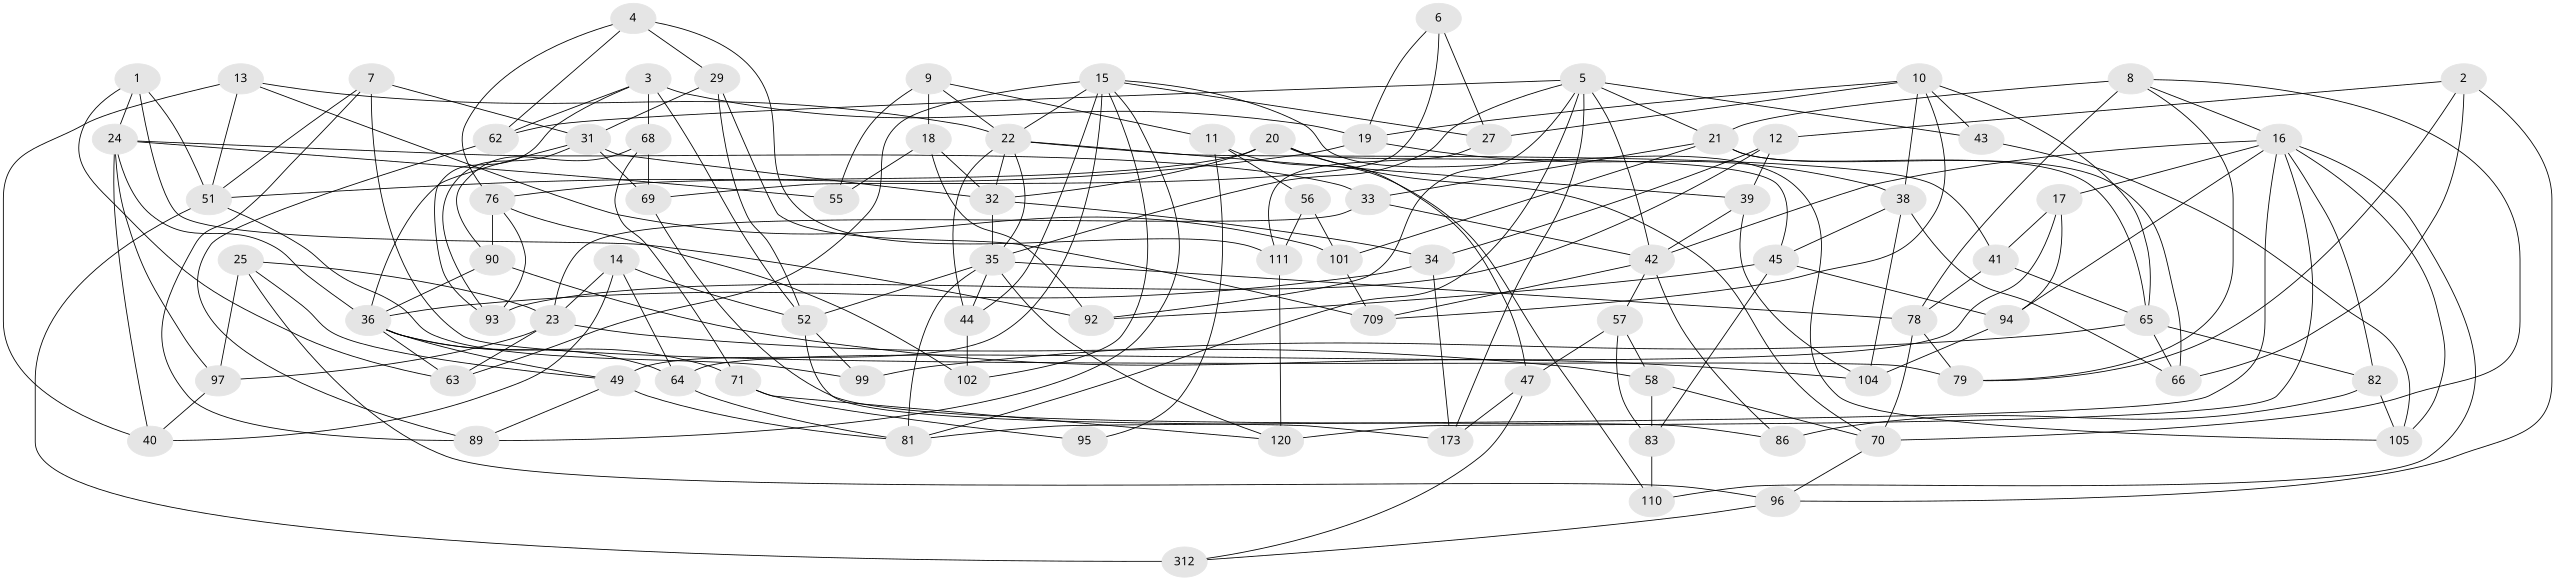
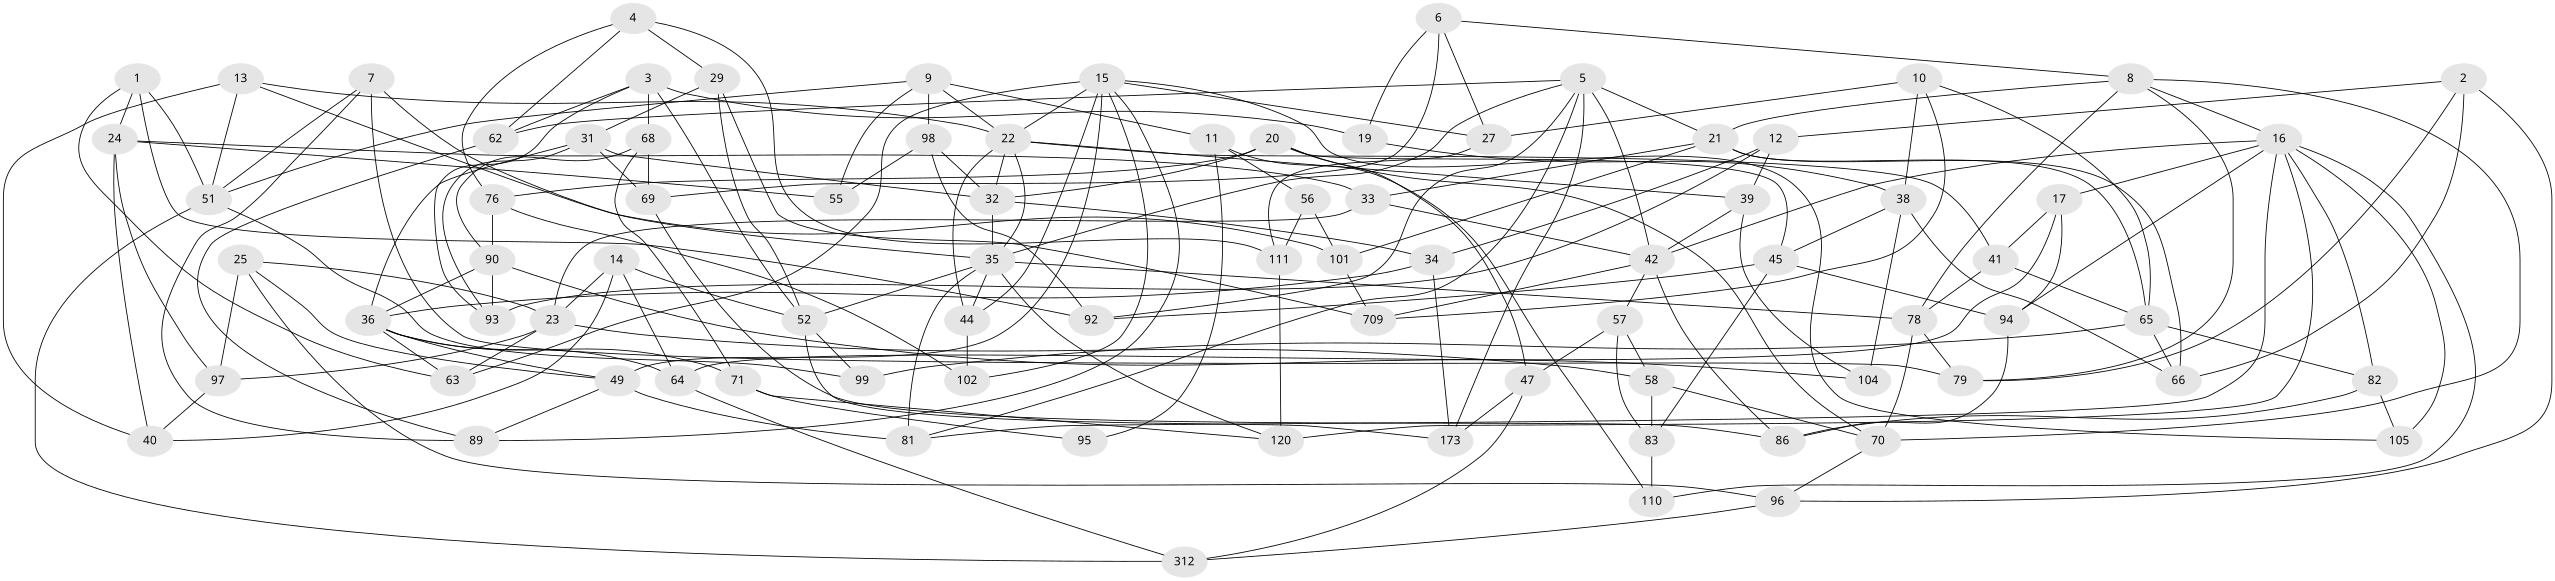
none -> (1785, 49)
(1654, 103) -> none
(484, 110) -> (784, 239)
(929, 139) -> (929, 139)
(1981, 139) -> none
(566, 181) -> (597, 109)
(242, 236) -> none
(526, 260) -> (492, 290)
(1942, 349) -> (1980, 405)
(790, 419) -> (928, 478)
